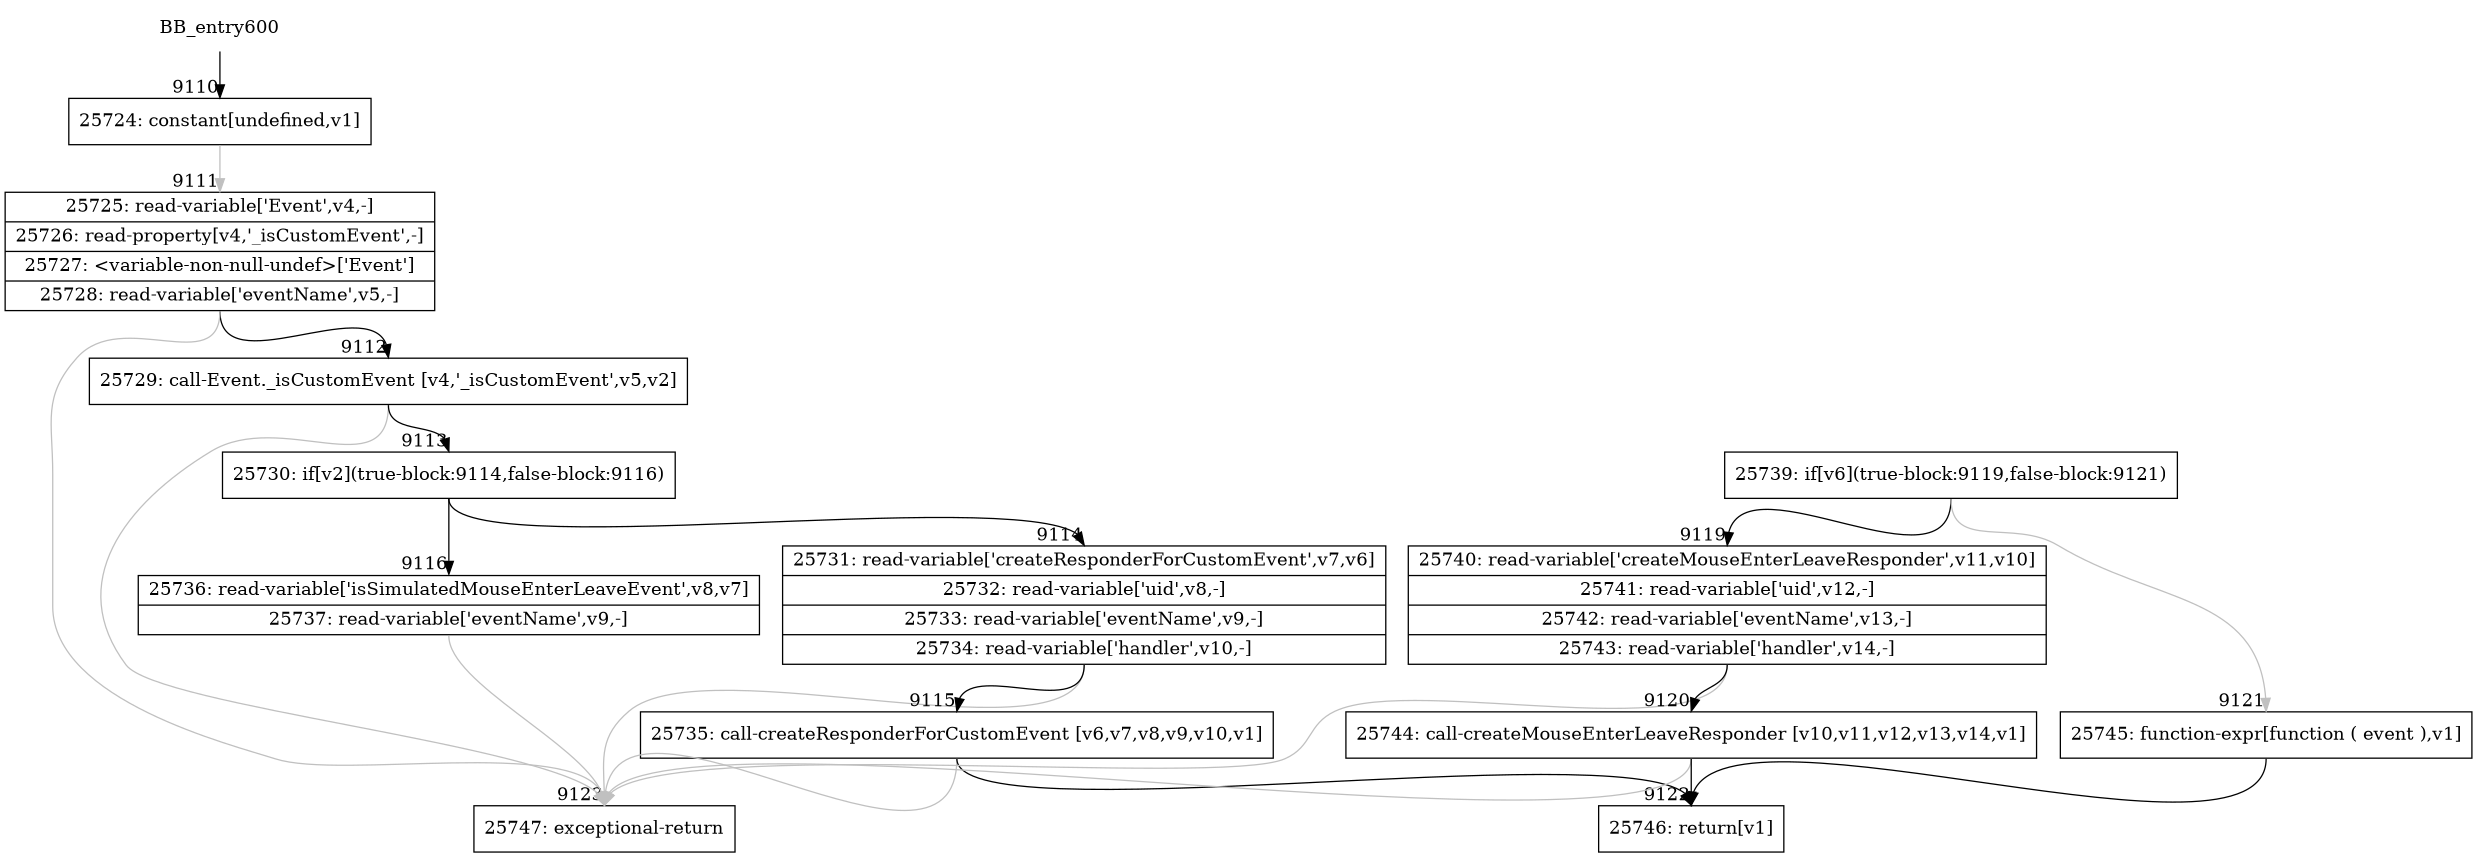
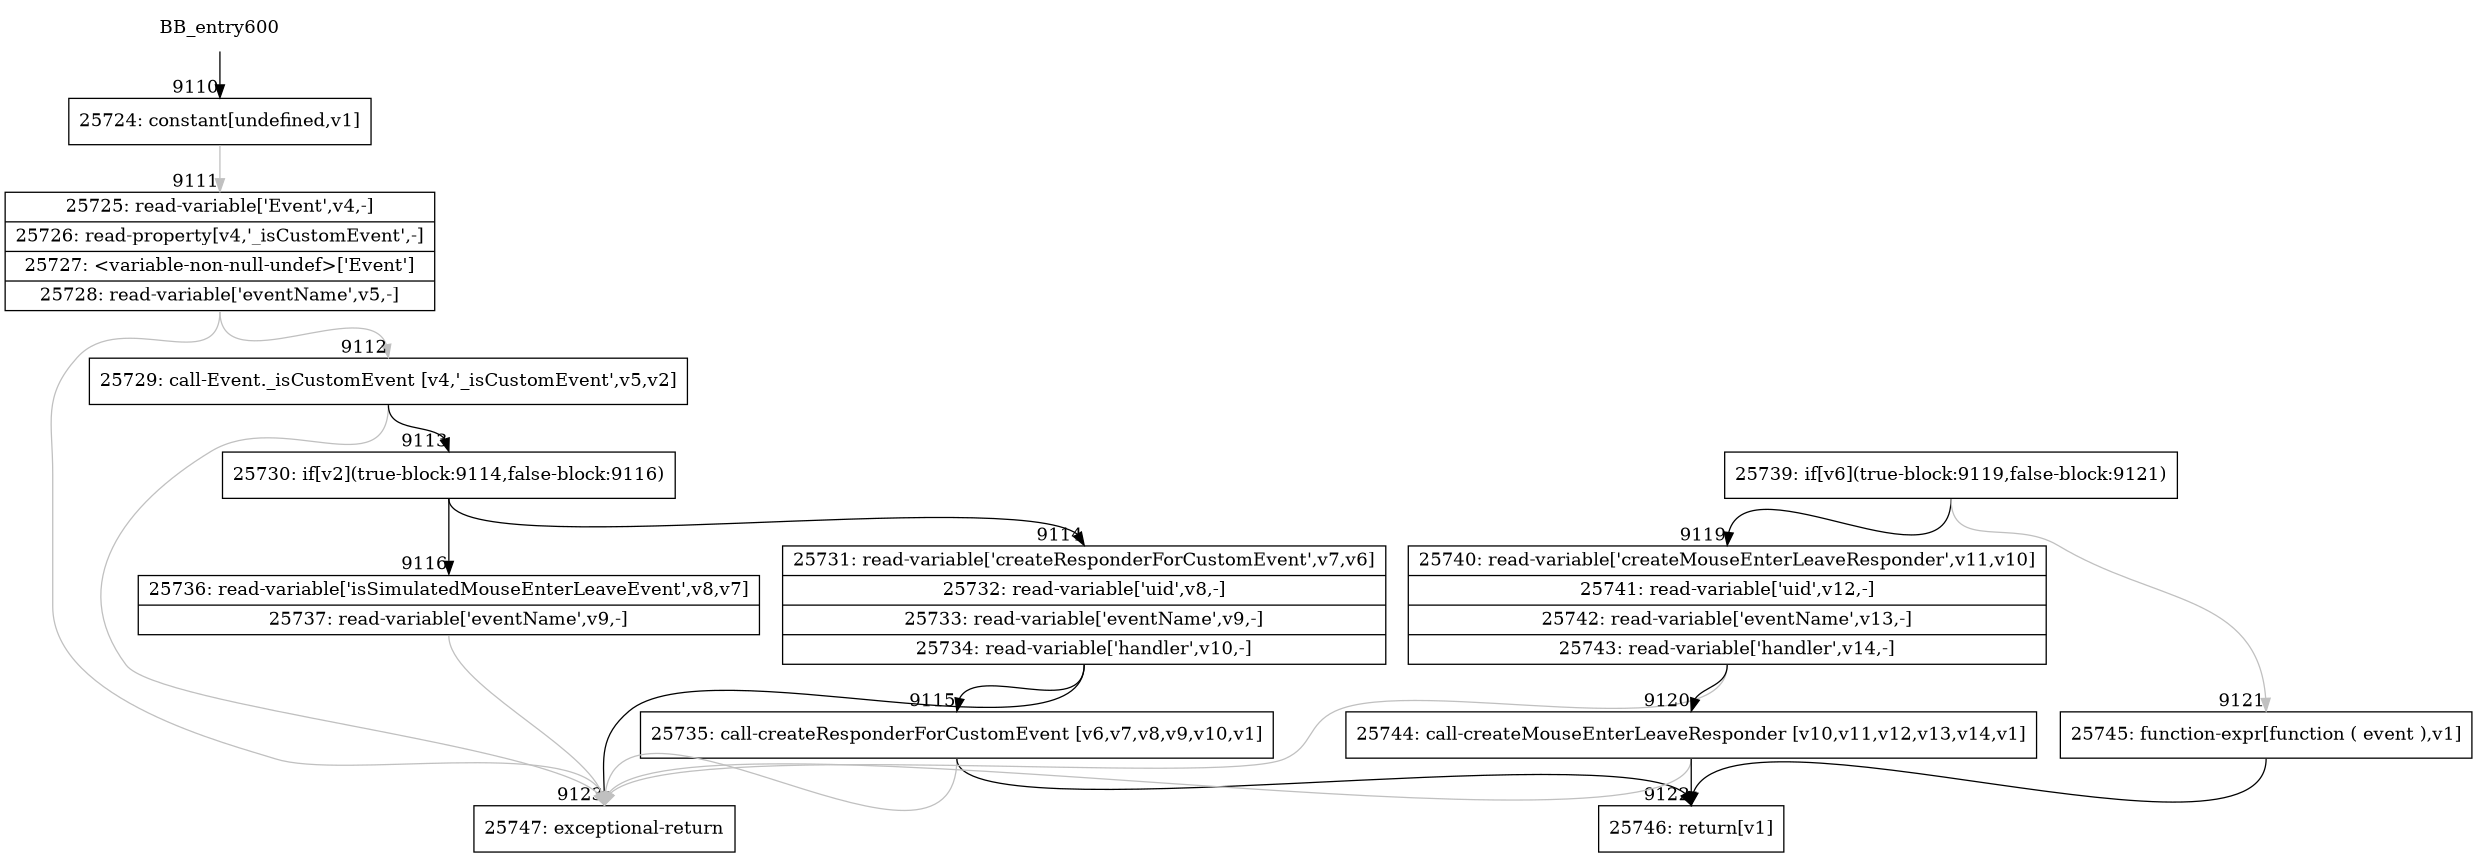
(298, 336) -> (298, 336)
(820, 695) -> (820, 695)
